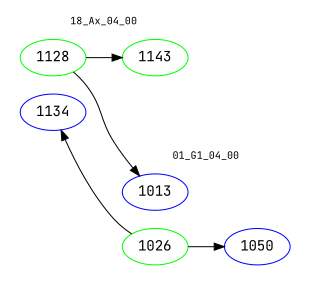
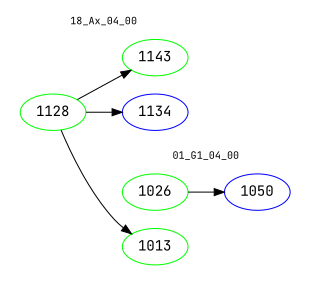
(93, 191) -> (99, 112)
(155, 192) -> (155, 247)
